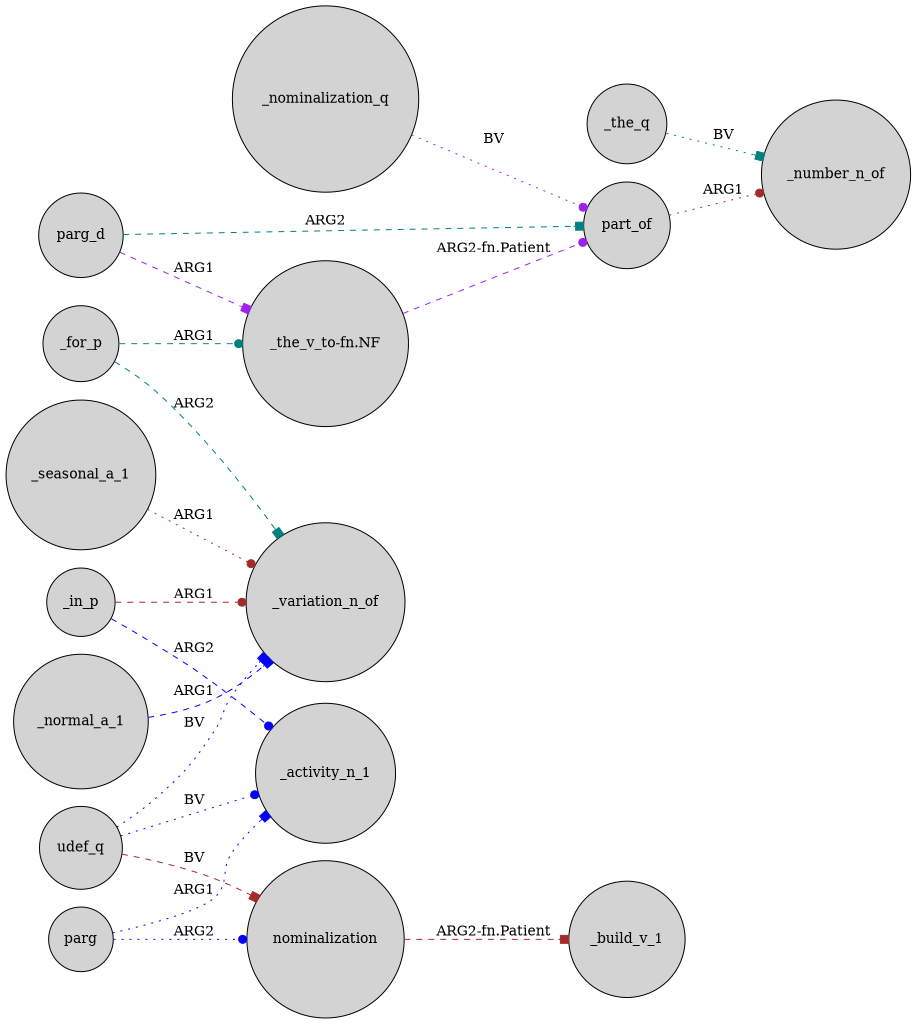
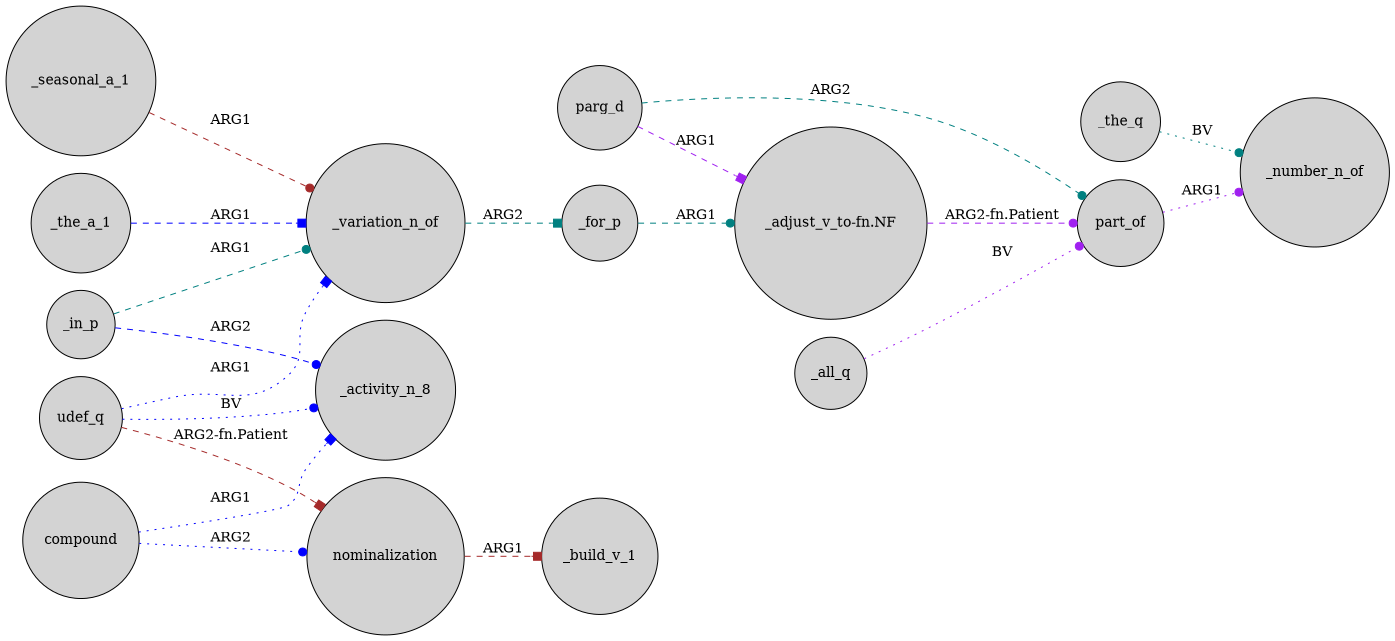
(326, 99) -> (831, 373)
(710, 144) -> (1197, 142)
(713, 205) -> (1199, 203)
(348, 230) -> (870, 106)
(326, 344) -> (831, 223)
(202, 438) -> (508, 223)
(198, 536) -> (228, 149)
(177, 602) -> (208, 282)
(81, 722) -> (81, 223)
(194, 723) -> (231, 368)
(326, 773) -> (386, 390)
(194, 858) -> (231, 435)
(494, 932) -> (503, 549)
(81, 939) -> (81, 540)
